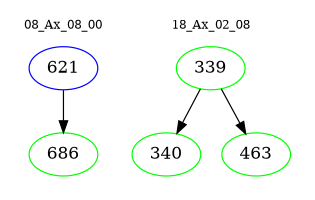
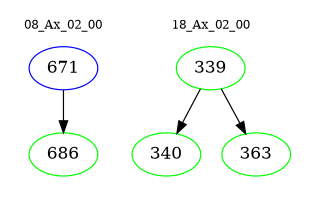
(63, 26) -> (63, 26)
(211, 26) -> (211, 26)
(63, 68) -> (63, 68)
(256, 154) -> (256, 154)
